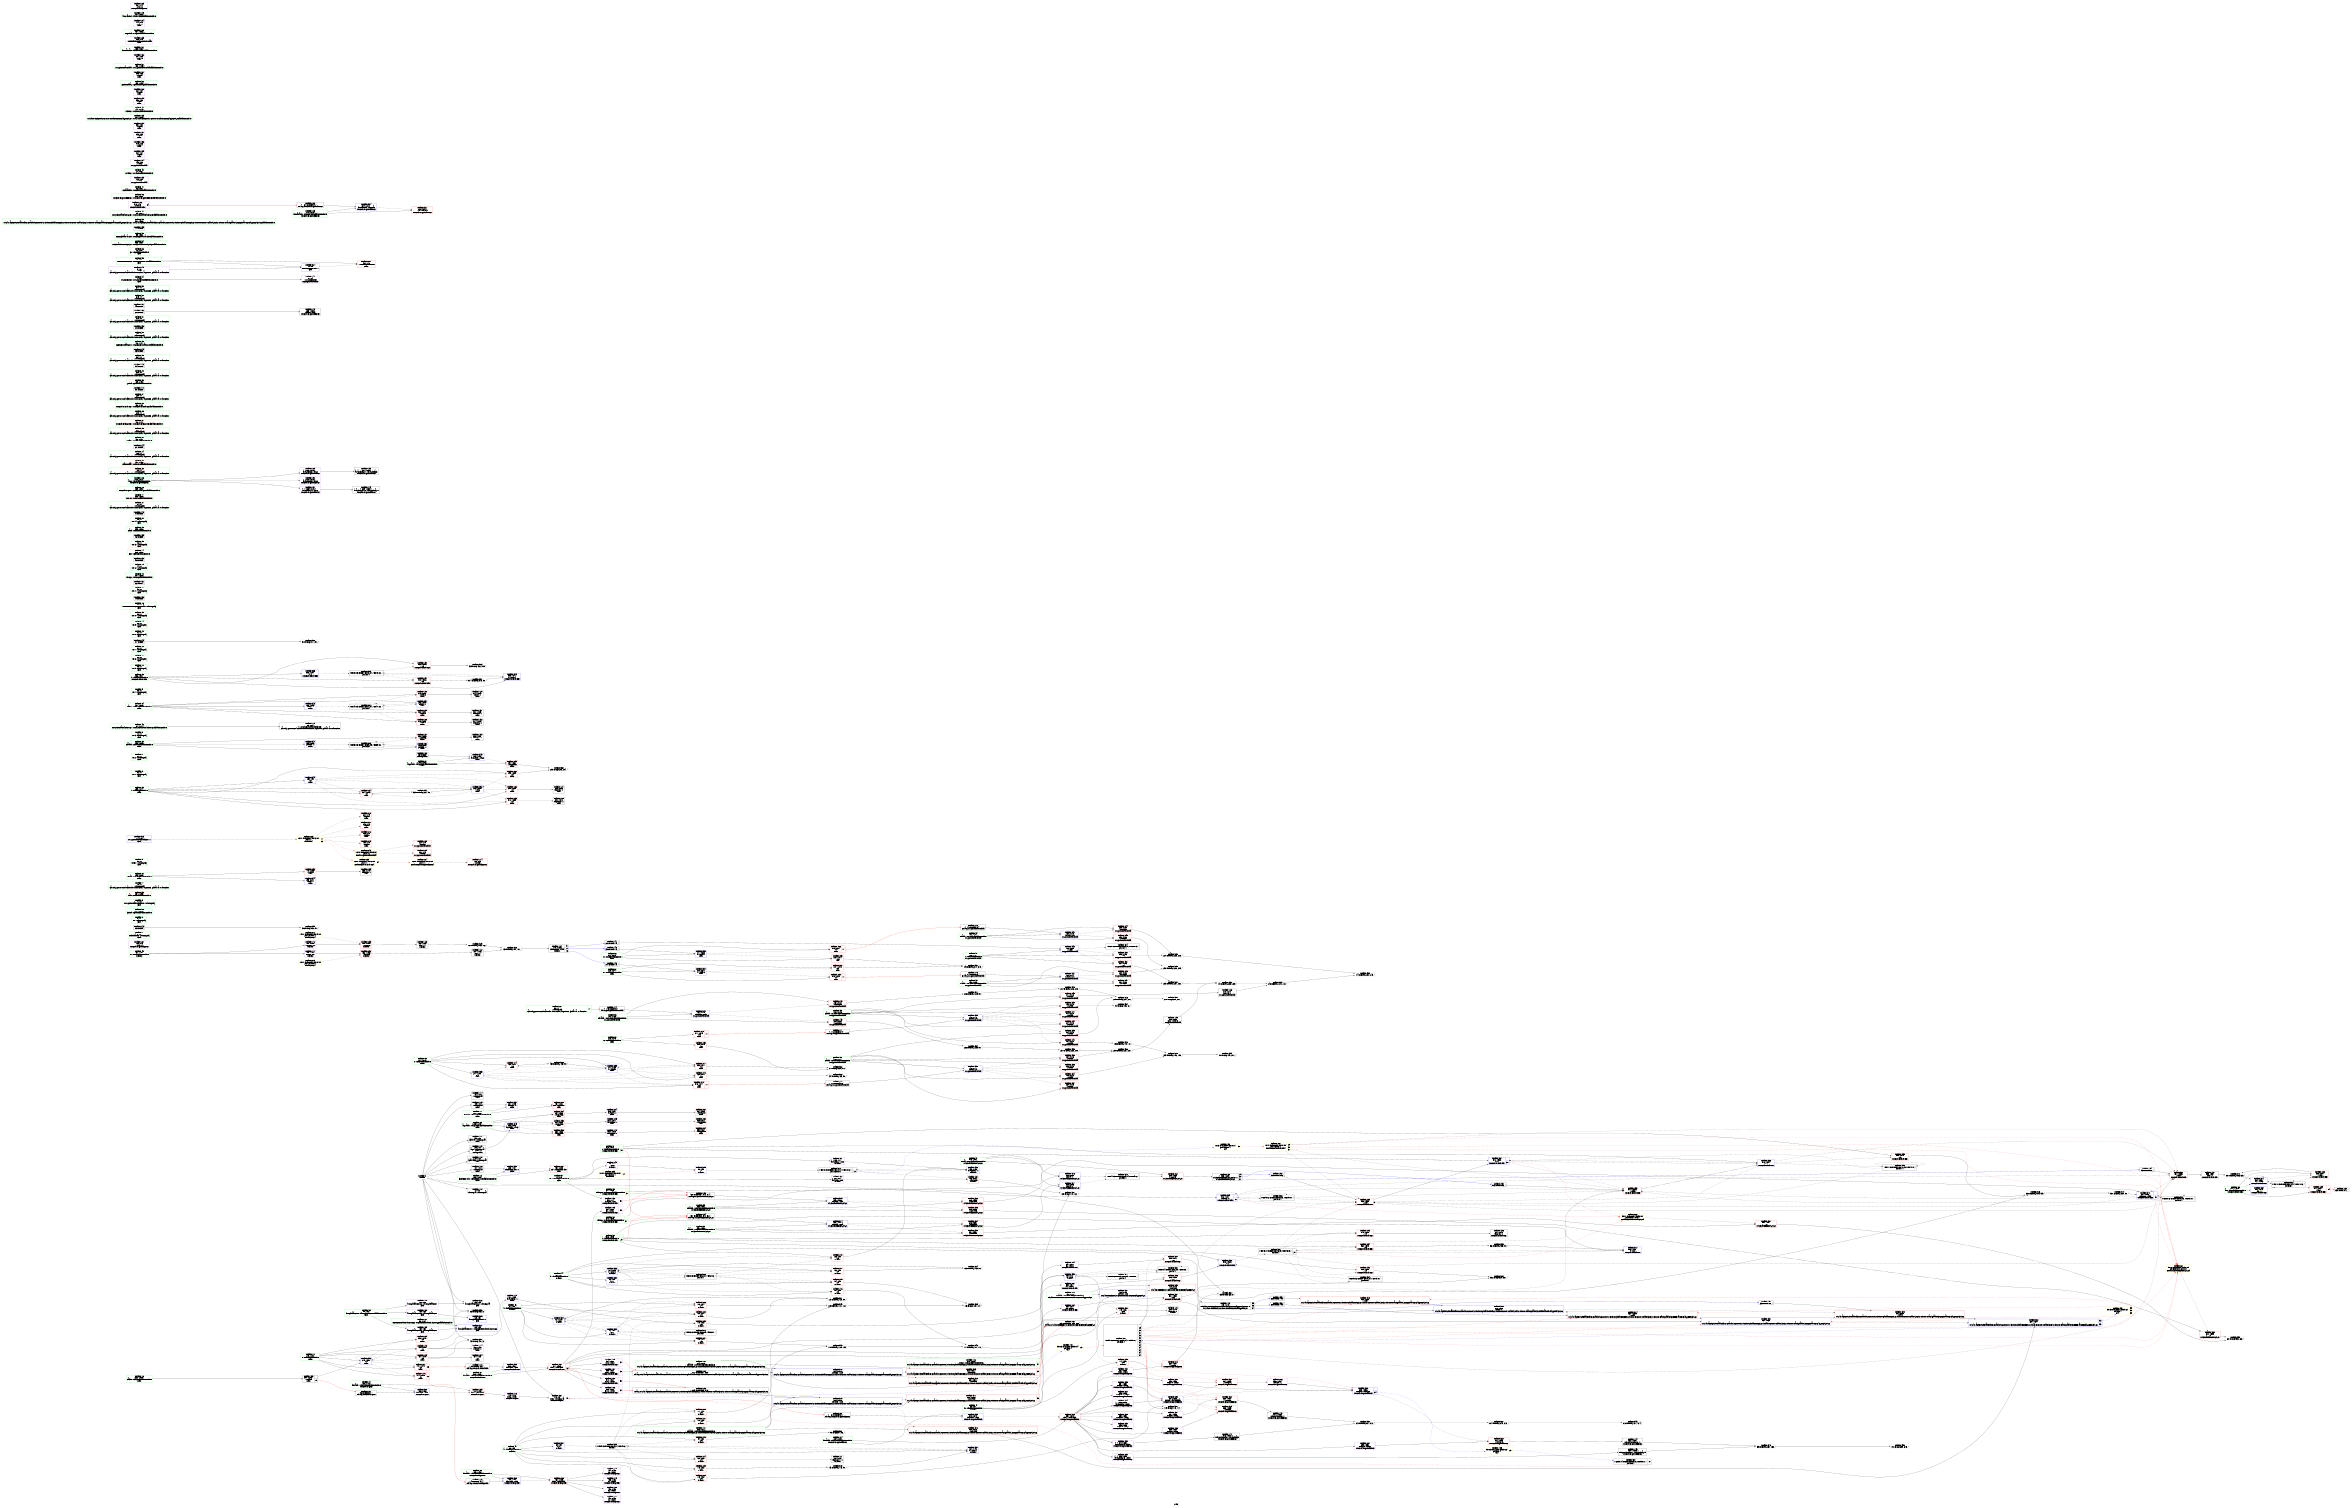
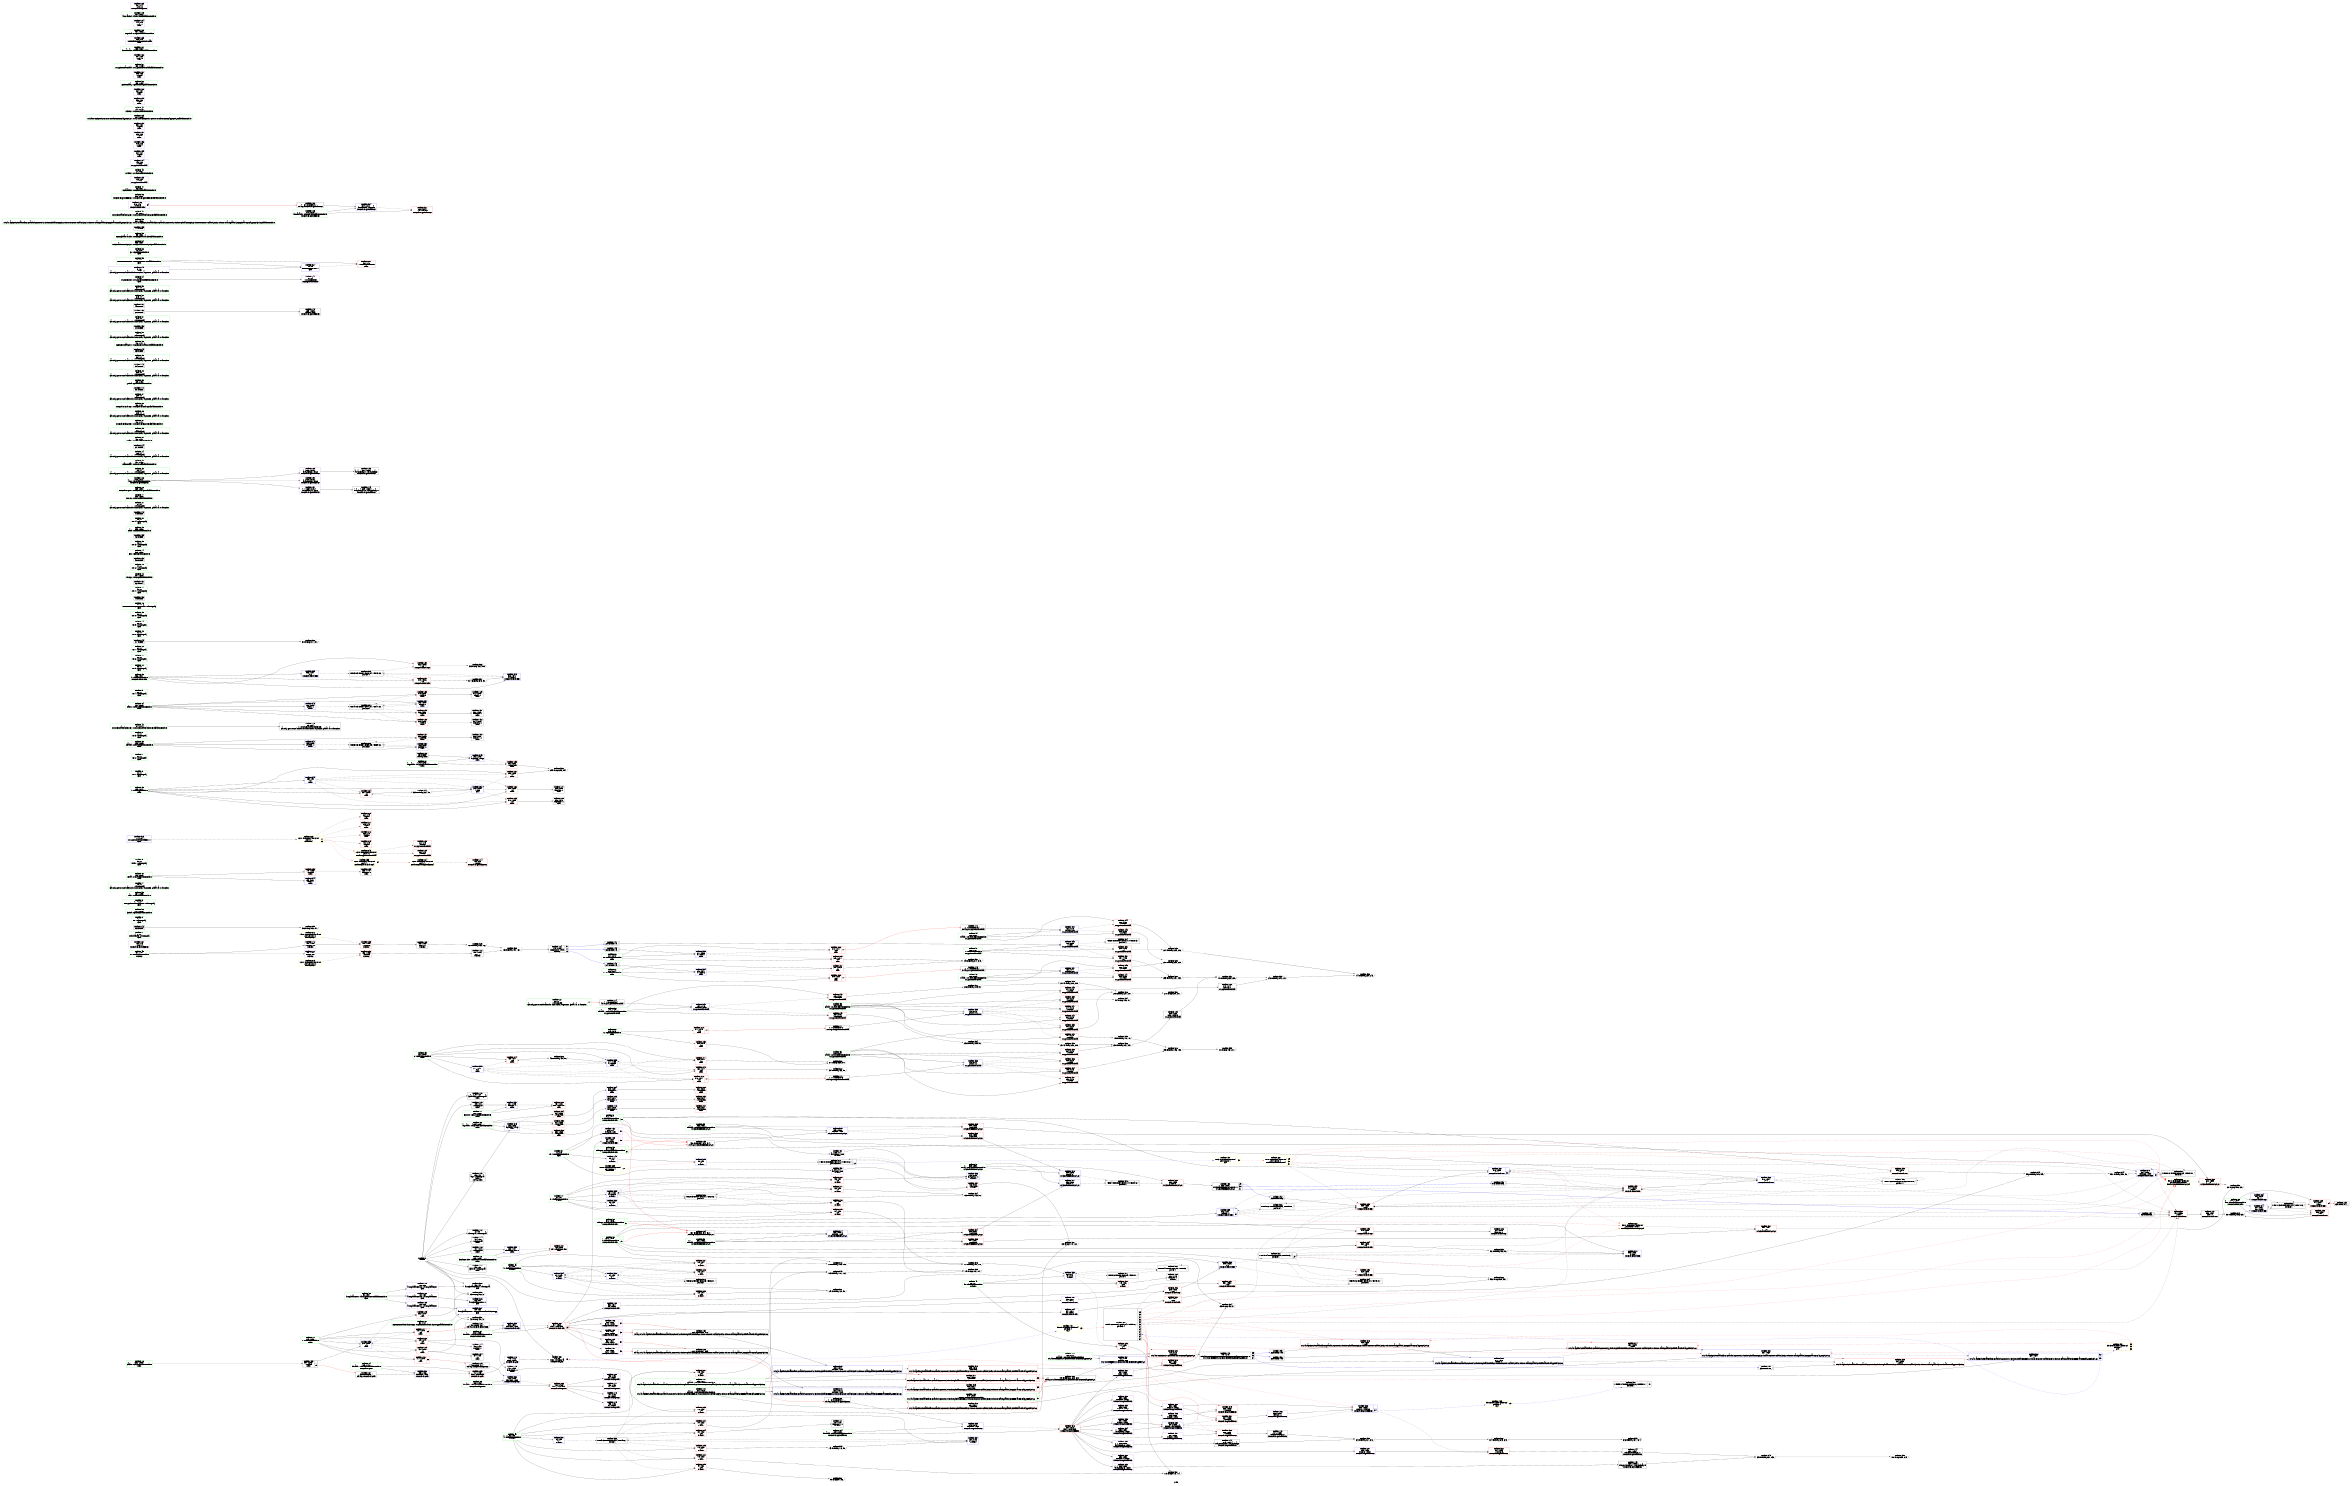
(477, 792) -> (477, 792)
(1148, 1309) -> (1147, 1343)
